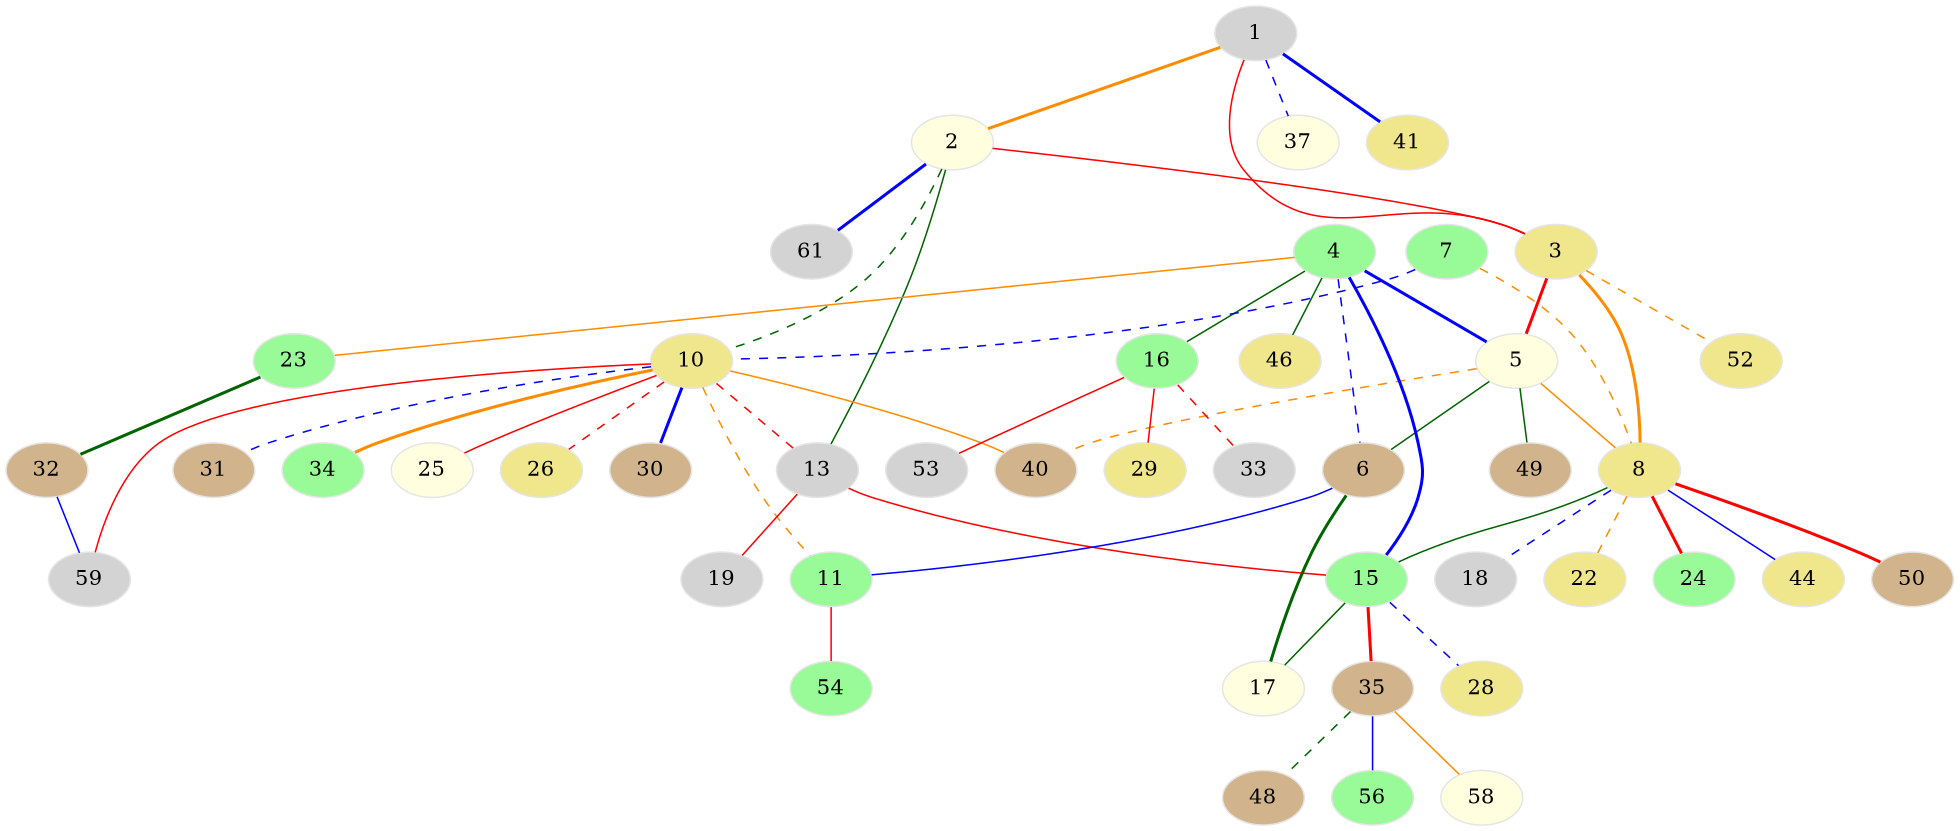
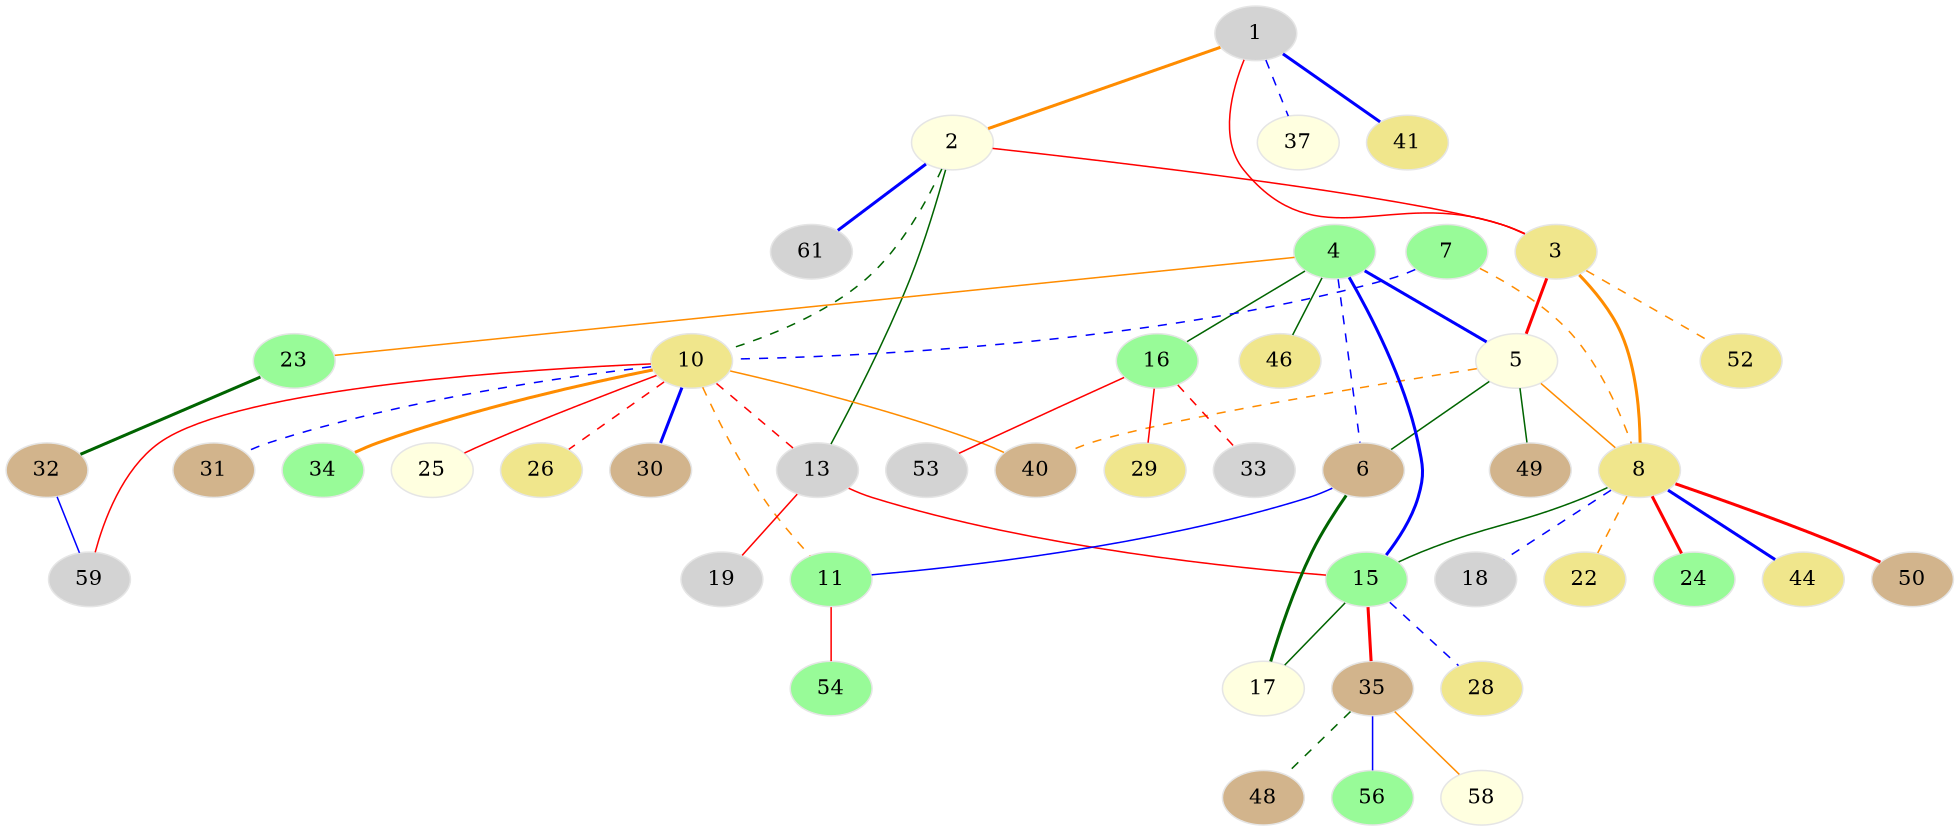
(1722, 525) -> (1722, 525)
